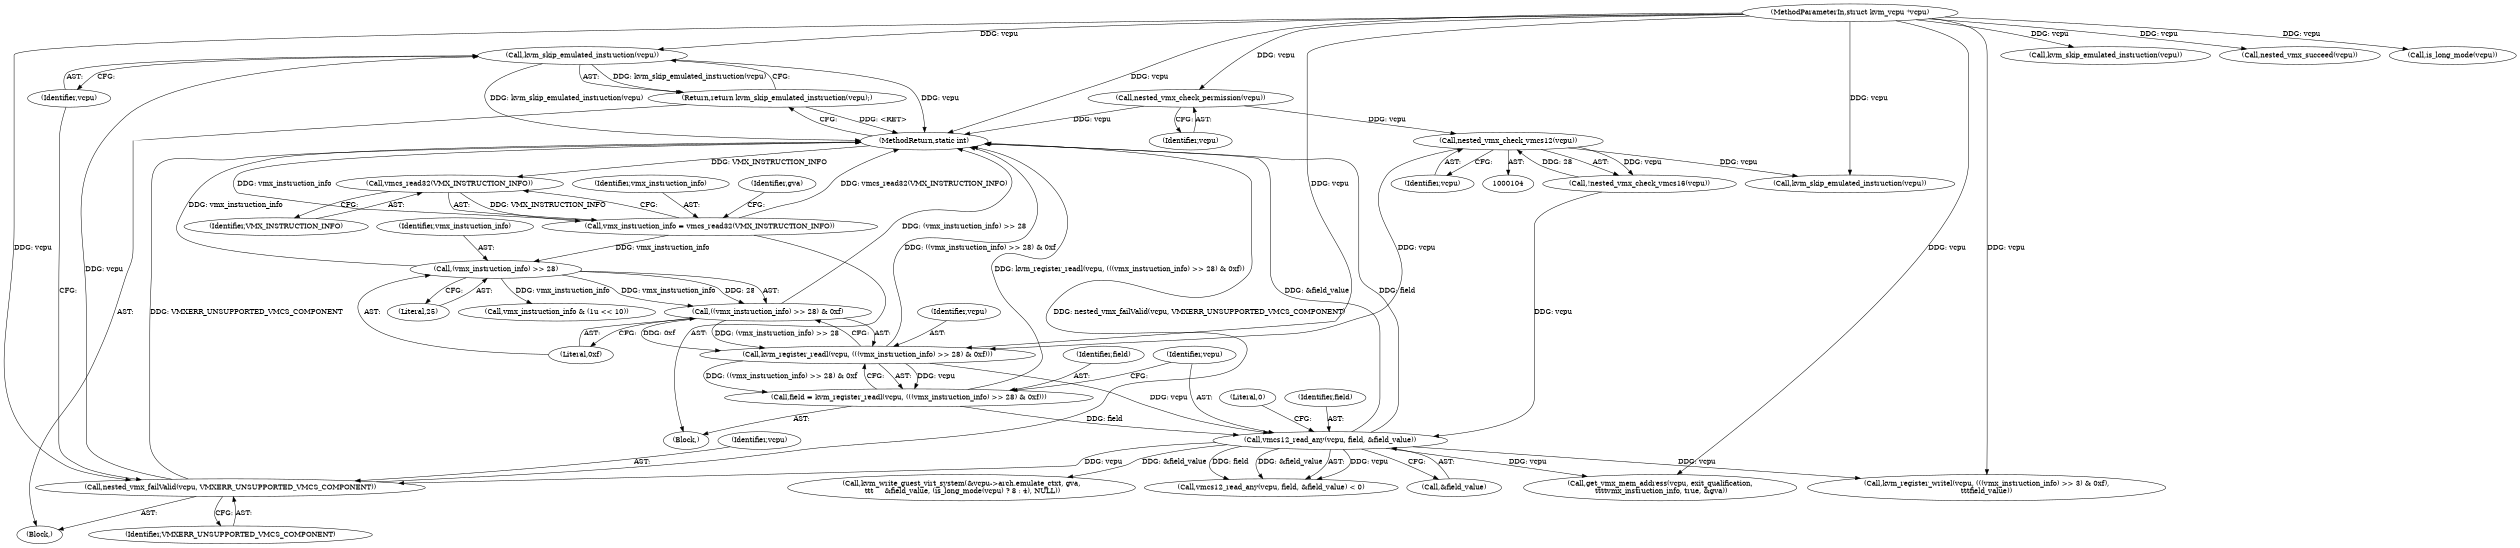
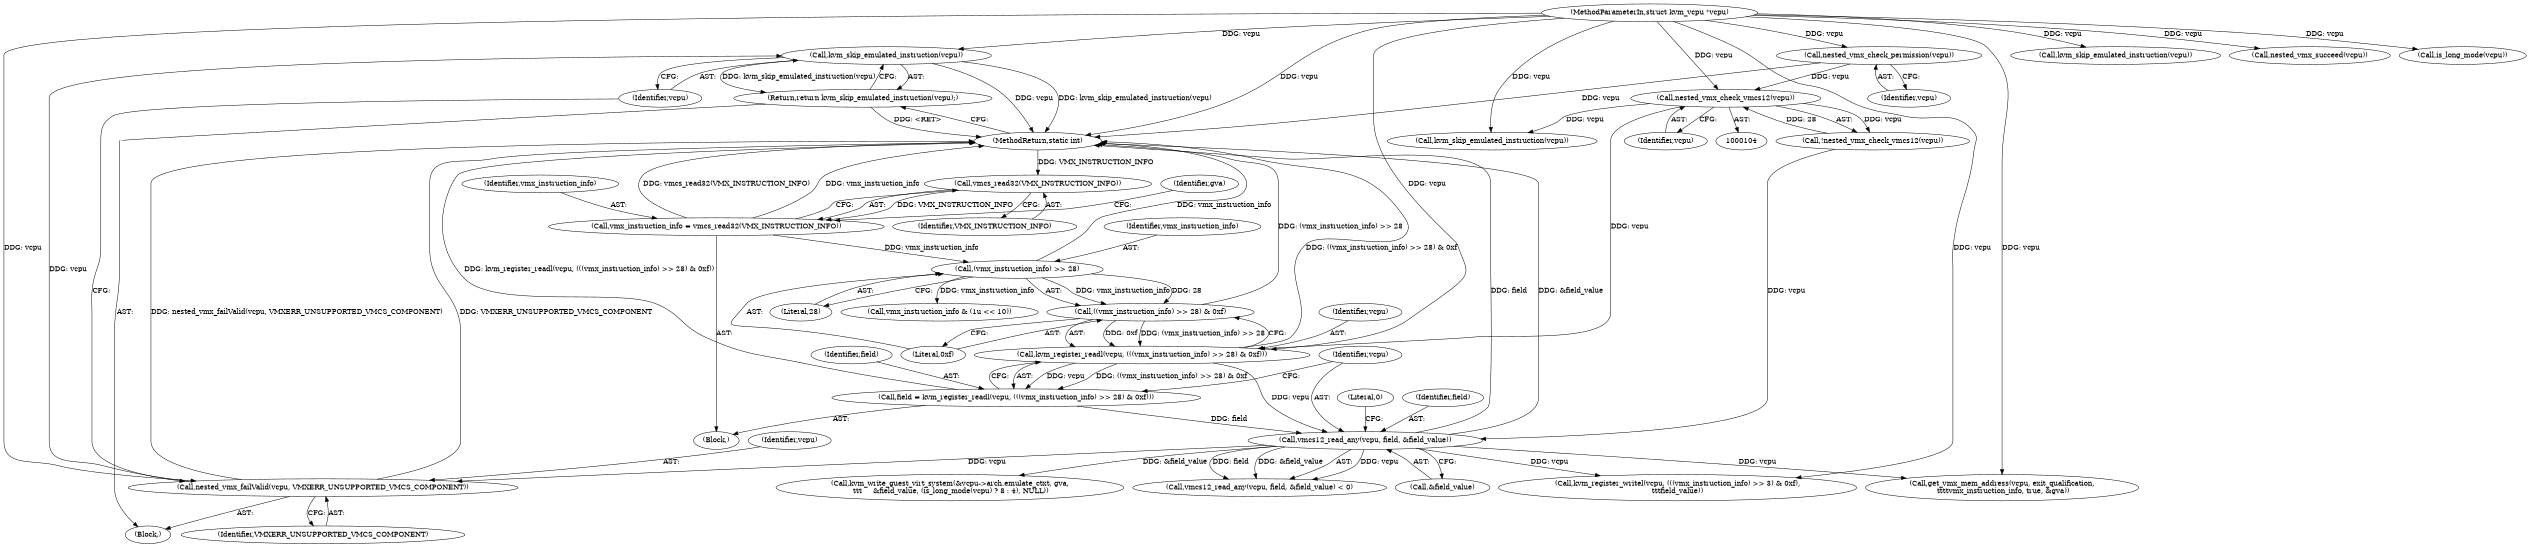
none -> (1686, 54)
(1640, 184) -> (1873, 141)
(418, 312) -> (801, 312)
